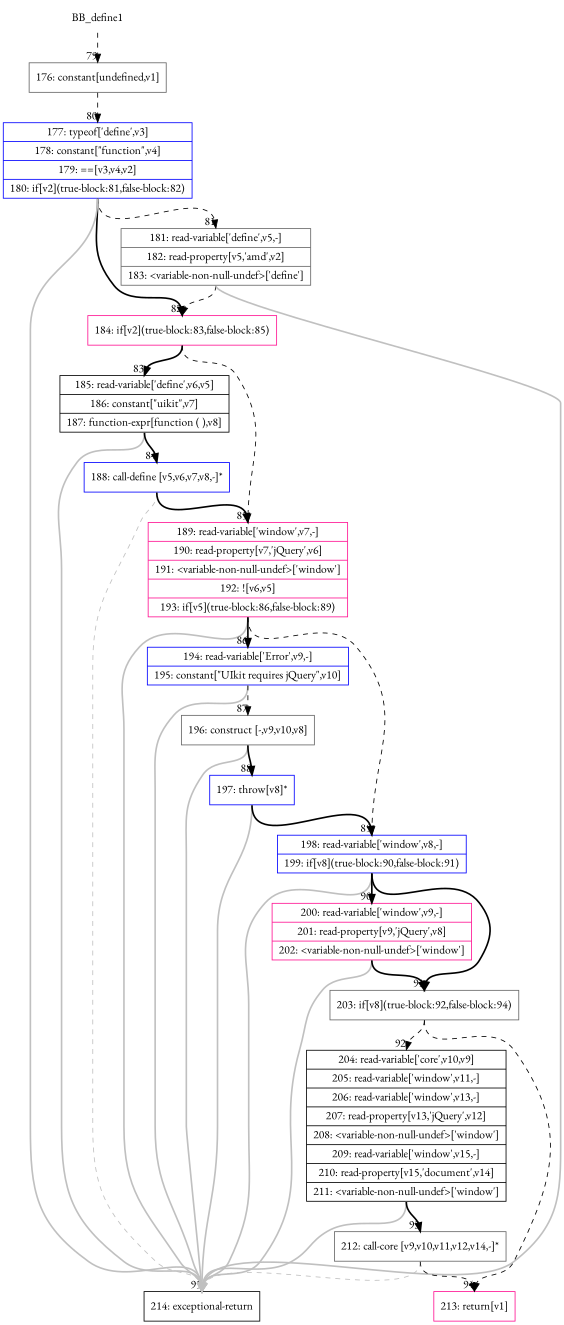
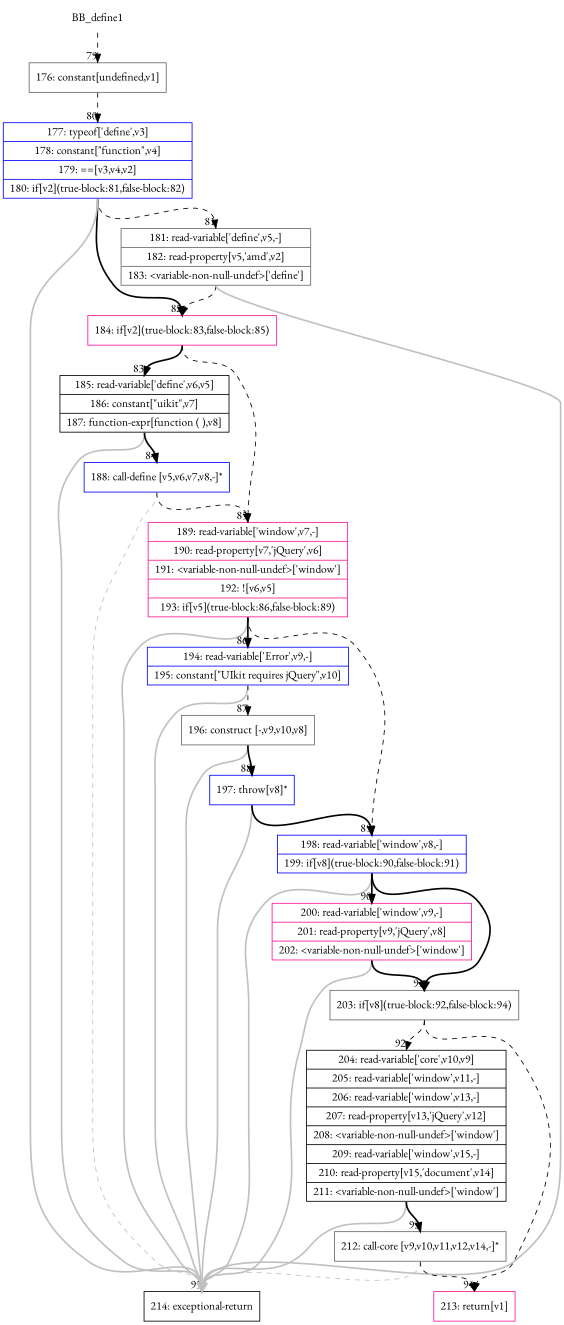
(198, 508) -> (198, 508)
